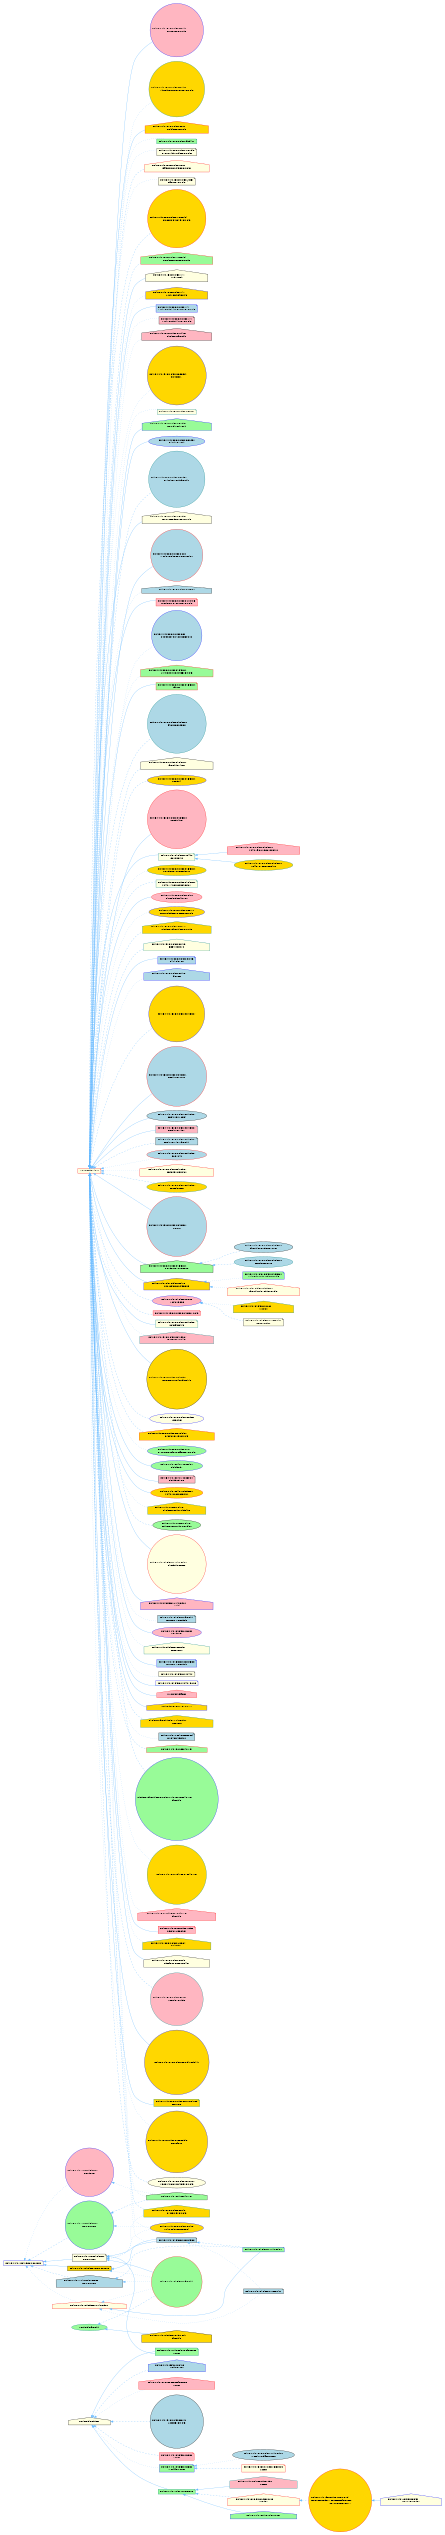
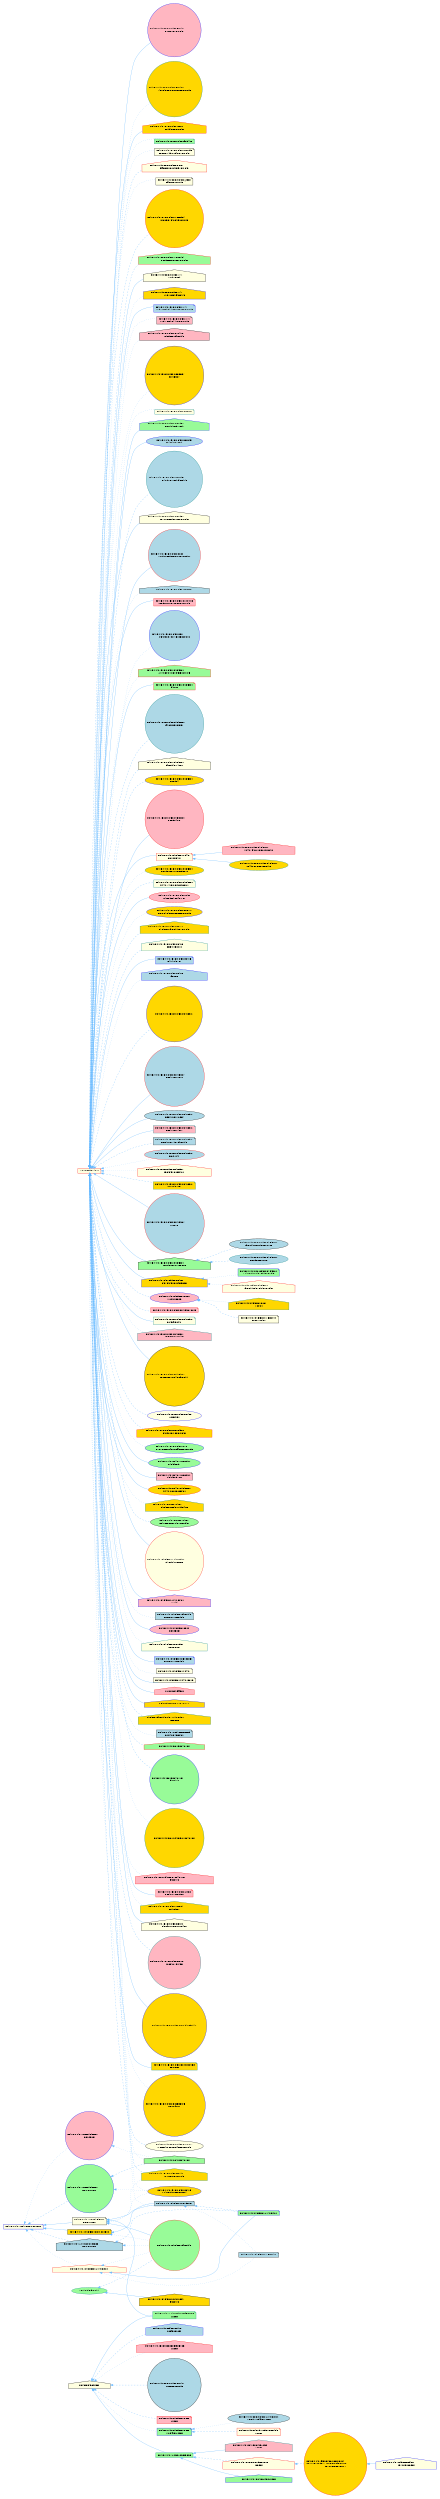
(177, 857) -> (174, 857)
(177, 1187) -> (174, 1185)
(177, 1683) -> (174, 1680)
(177, 1799) -> (174, 1779)
